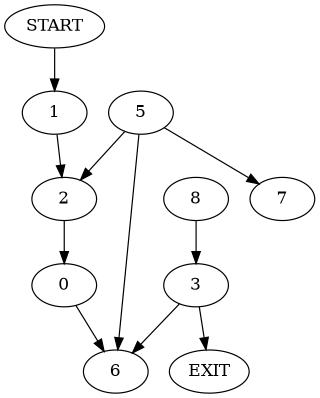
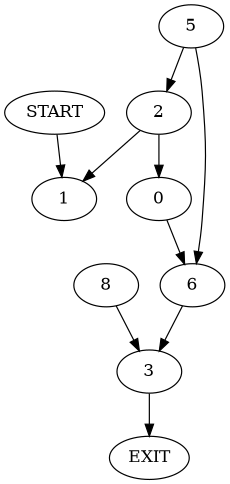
(59, 150) -> (116, 152)
(282, 199) -> none
(160, 324) -> (174, 323)
